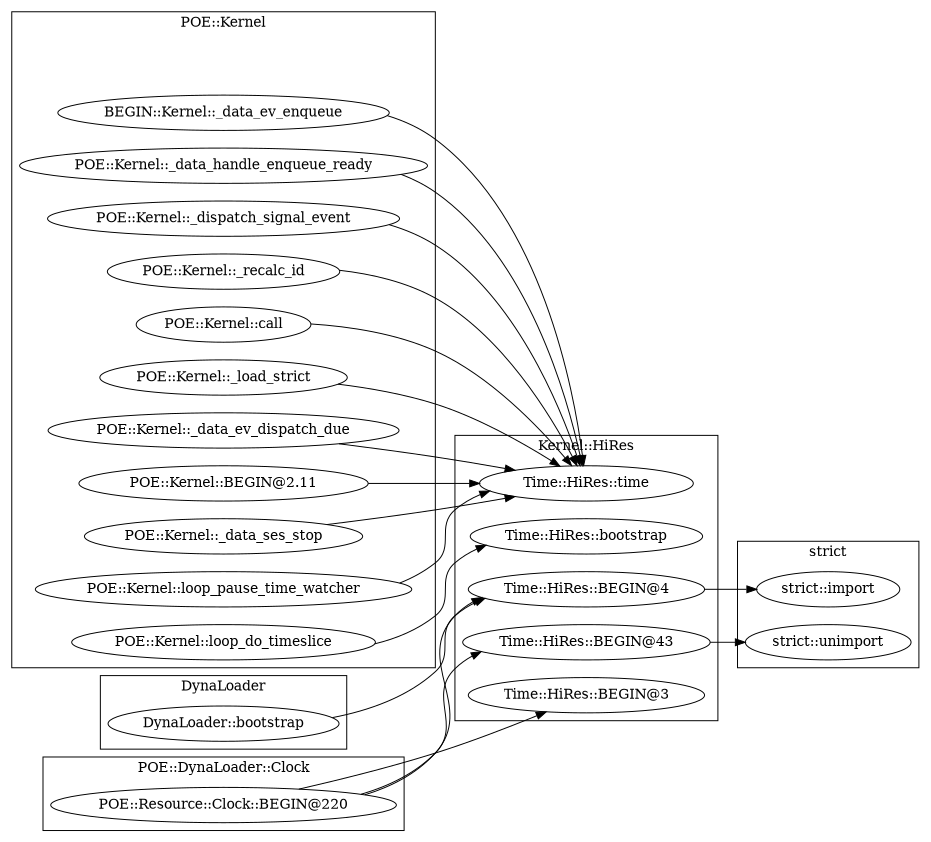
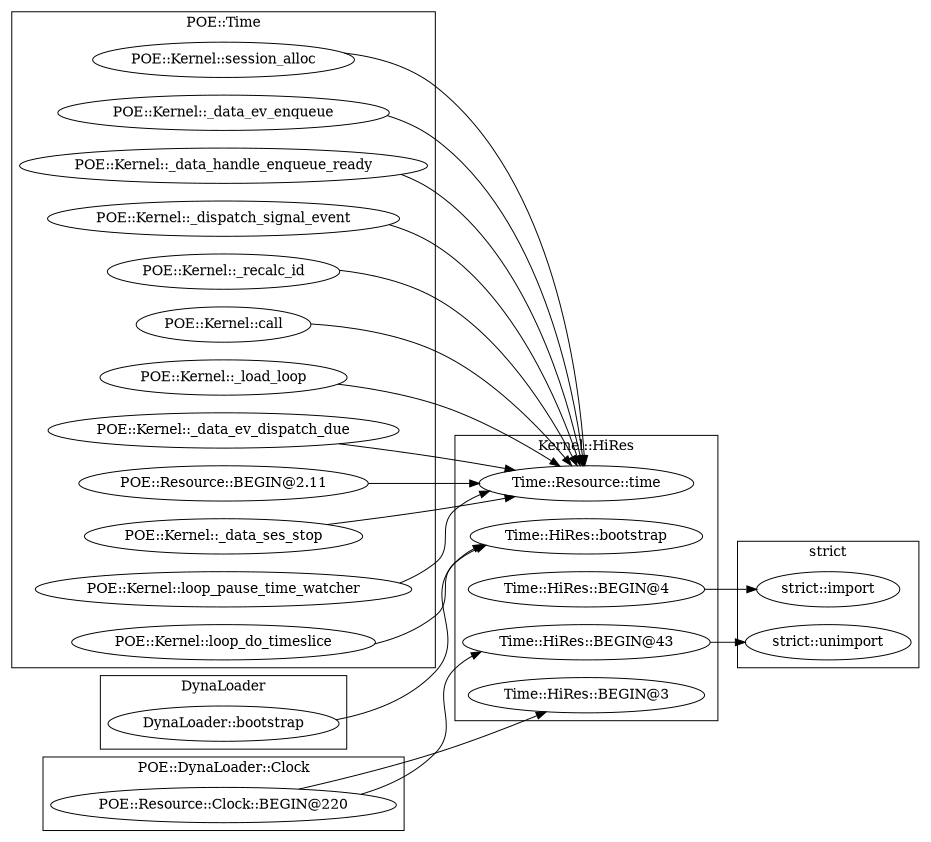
(224, 23) -> (224, 23)
none -> (224, 60)
(224, 113) -> (224, 113)
(224, 378) -> (224, 378)
(224, 483) -> (224, 483)
(586, 483) -> (586, 483)
(425, 680) -> (443, 660)
(450, 714) -> none
